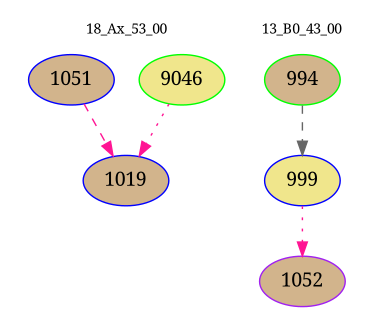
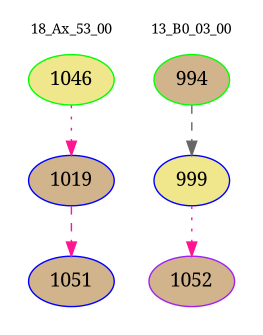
(302, 30) -> (192, 30)
(182, 80) -> (71, 80)
(95, 124) -> (71, 224)
